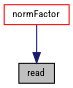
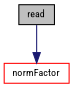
(37, 39) -> (37, 39)
